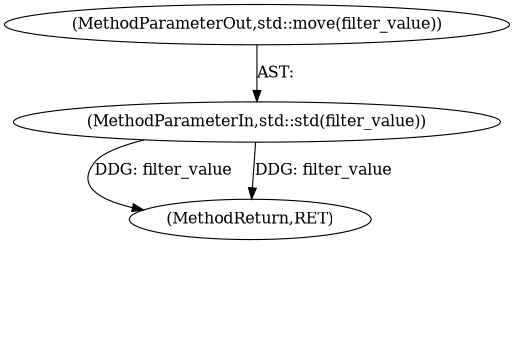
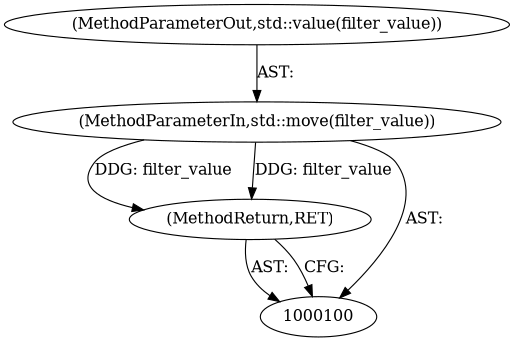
(257, 25) -> (257, 25)
(257, 122) -> (257, 122)
none -> (319, 317)
